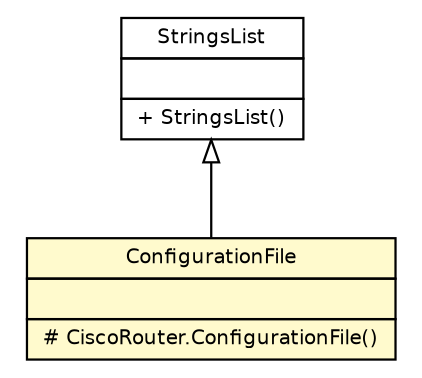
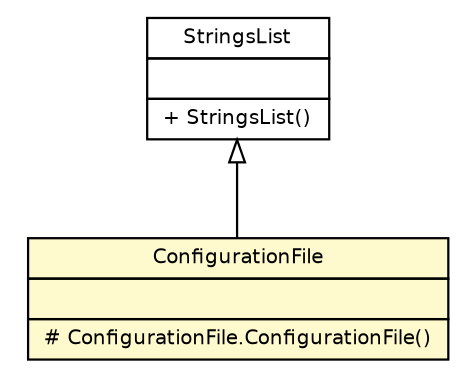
(211, 338) -> (238, 338)
